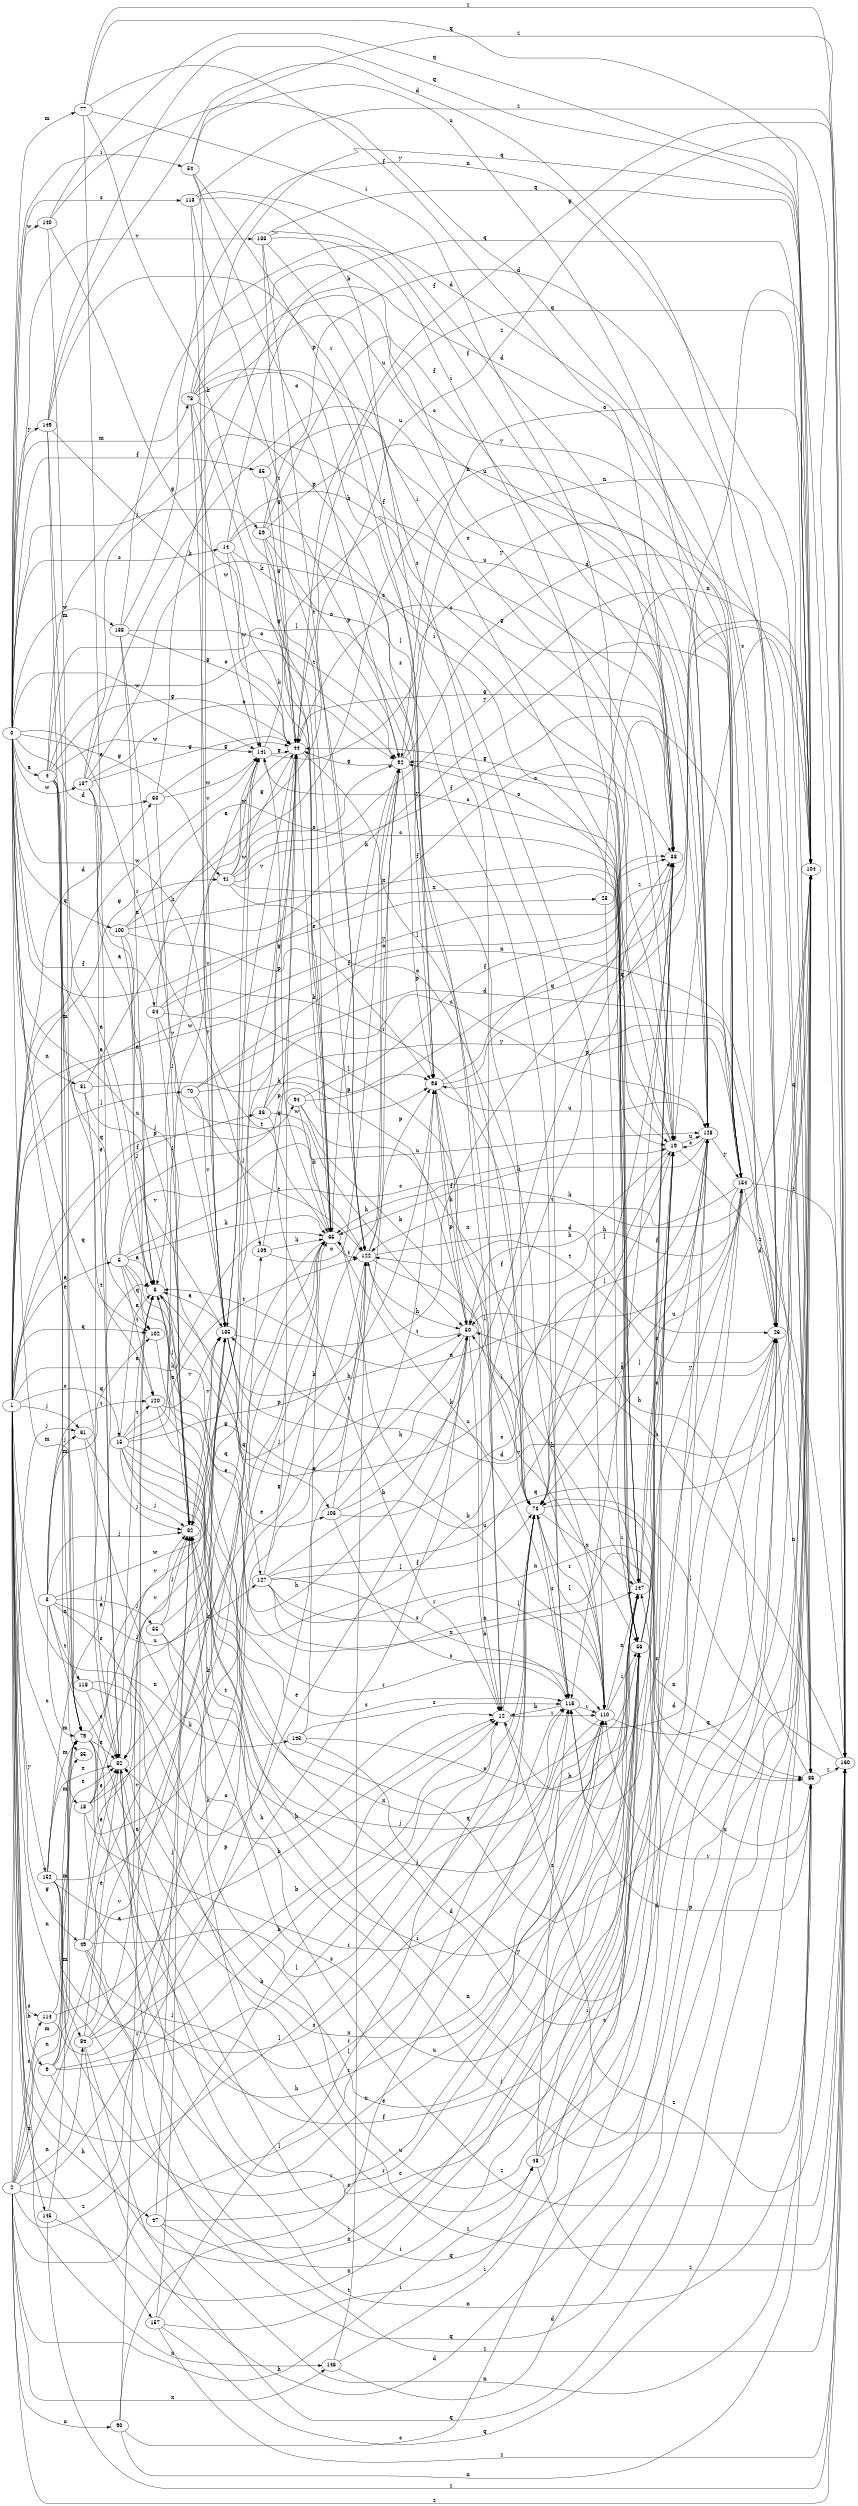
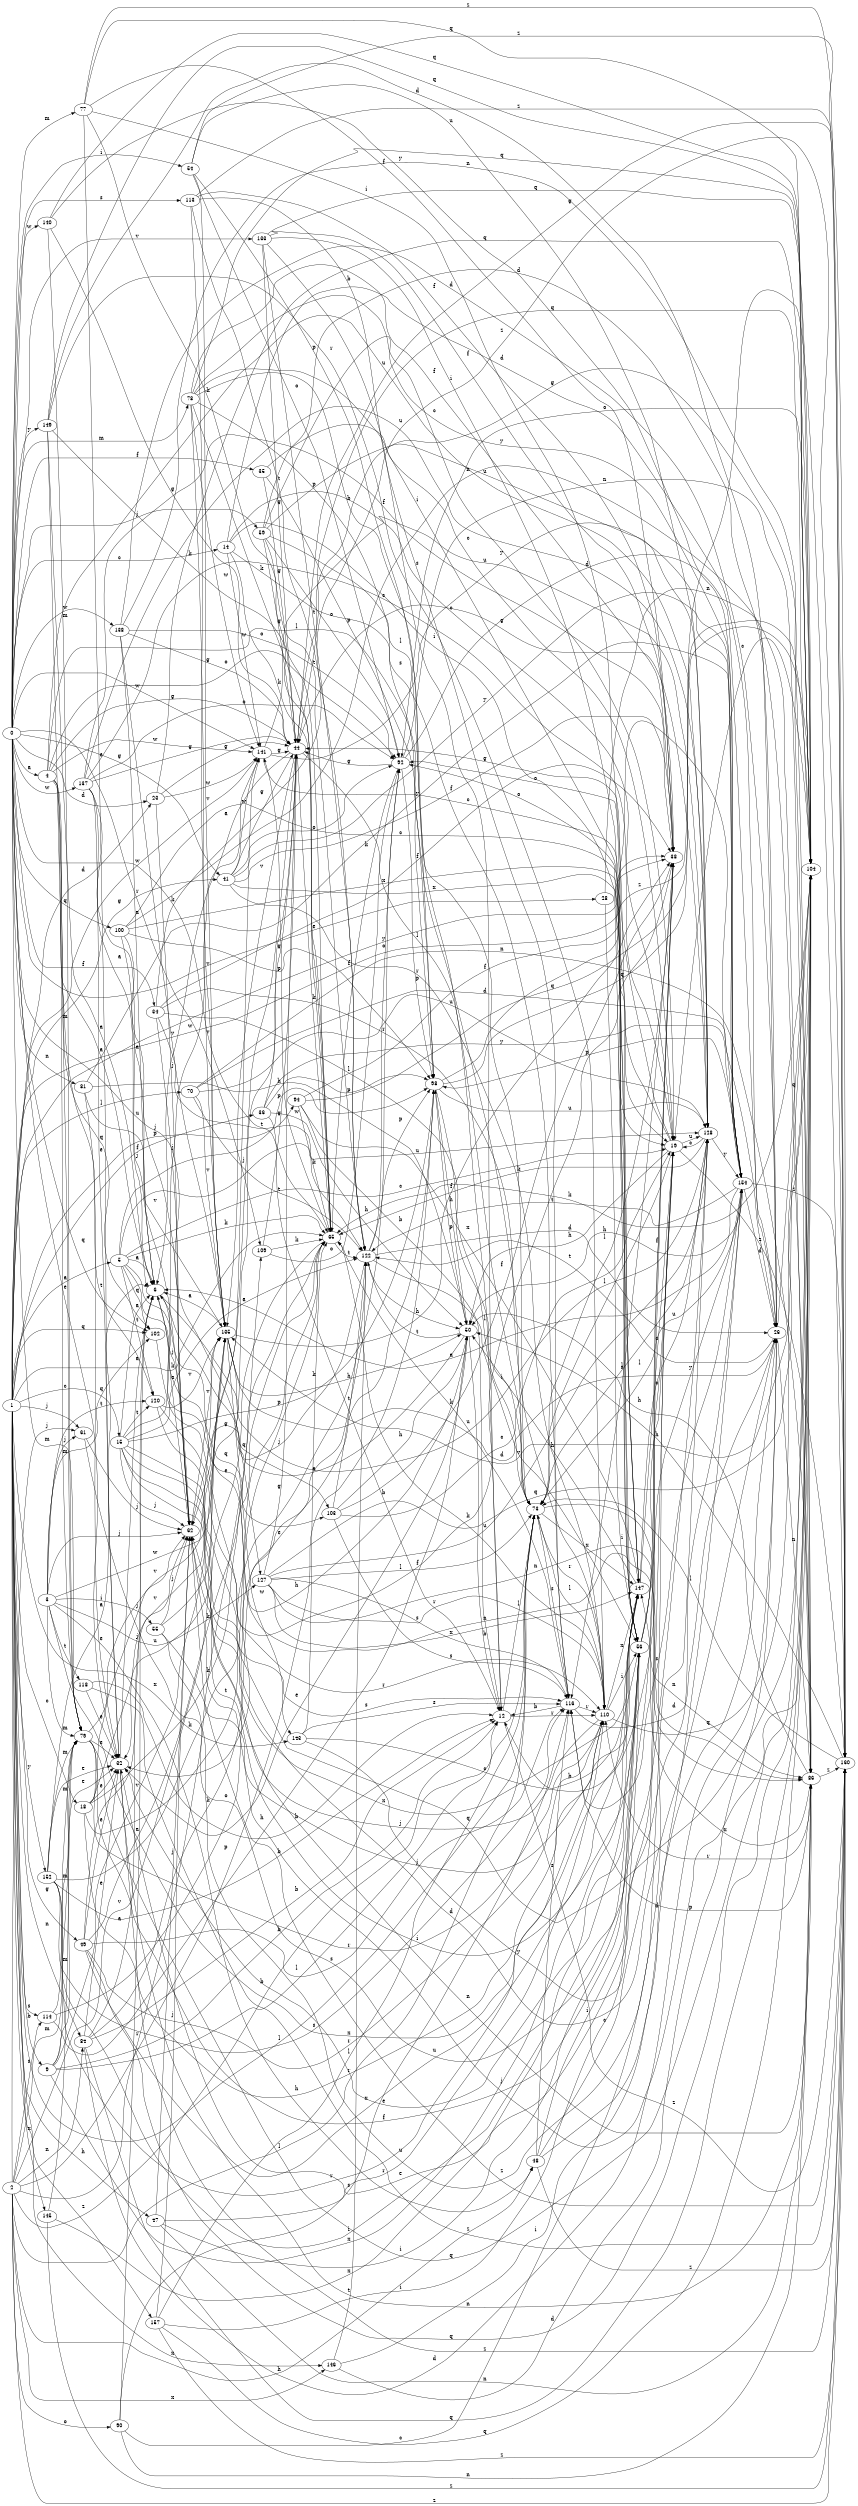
(541, 695) -> (799, 854)
(155, 799) -> (155, 799)
(417, 971) -> (417, 971)
(240, 1044) -> (244, 1518)
(340, 1283) -> (326, 1479)
(244, 1300) -> (244, 1300)
(83, 1755) -> none
(590, 2083) -> (673, 1817)
